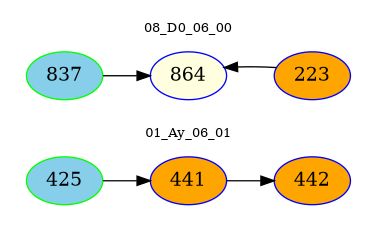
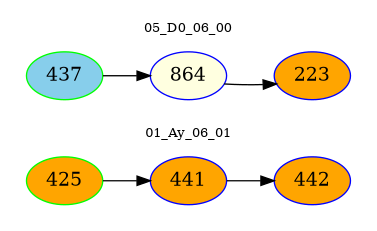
(188, 29) -> (188, 29)
(257, 67) -> (244, 85)
(65, 76) -> (65, 76)
(65, 181) -> (65, 181)
